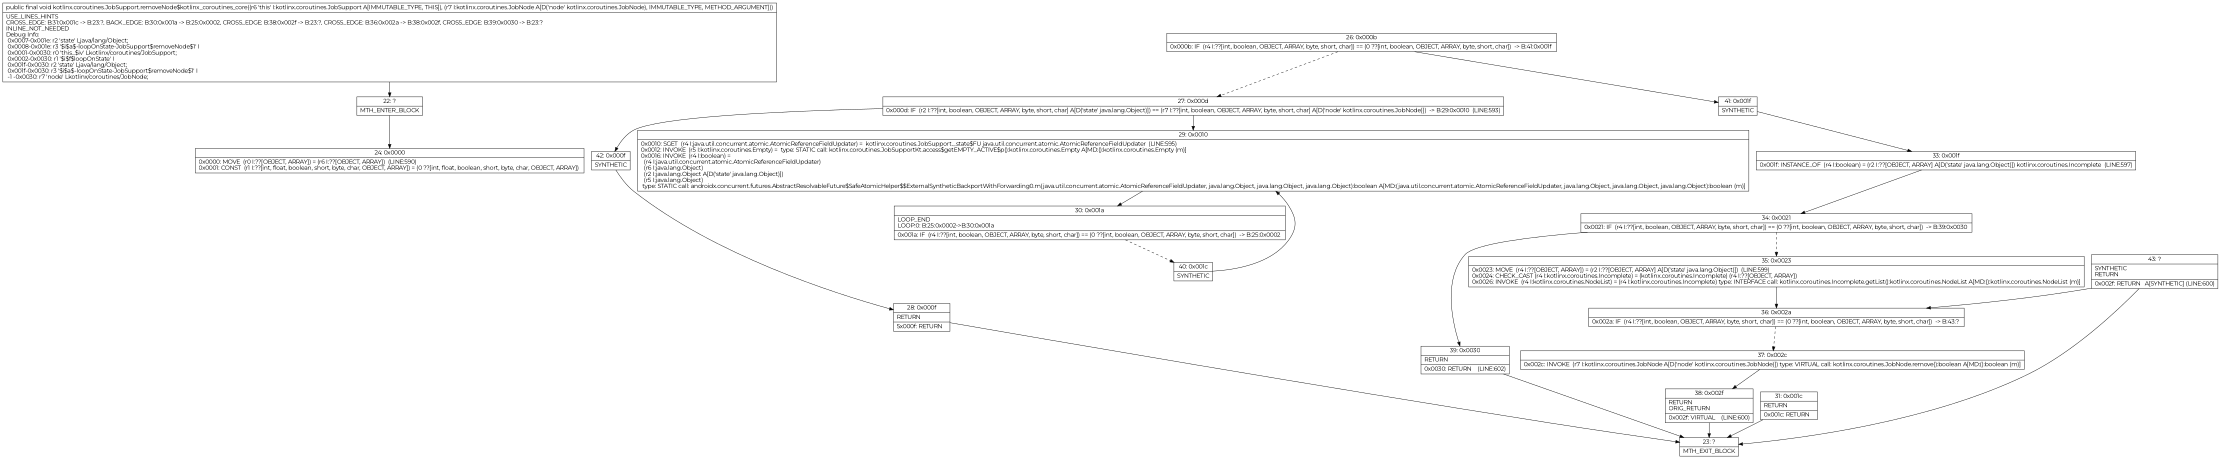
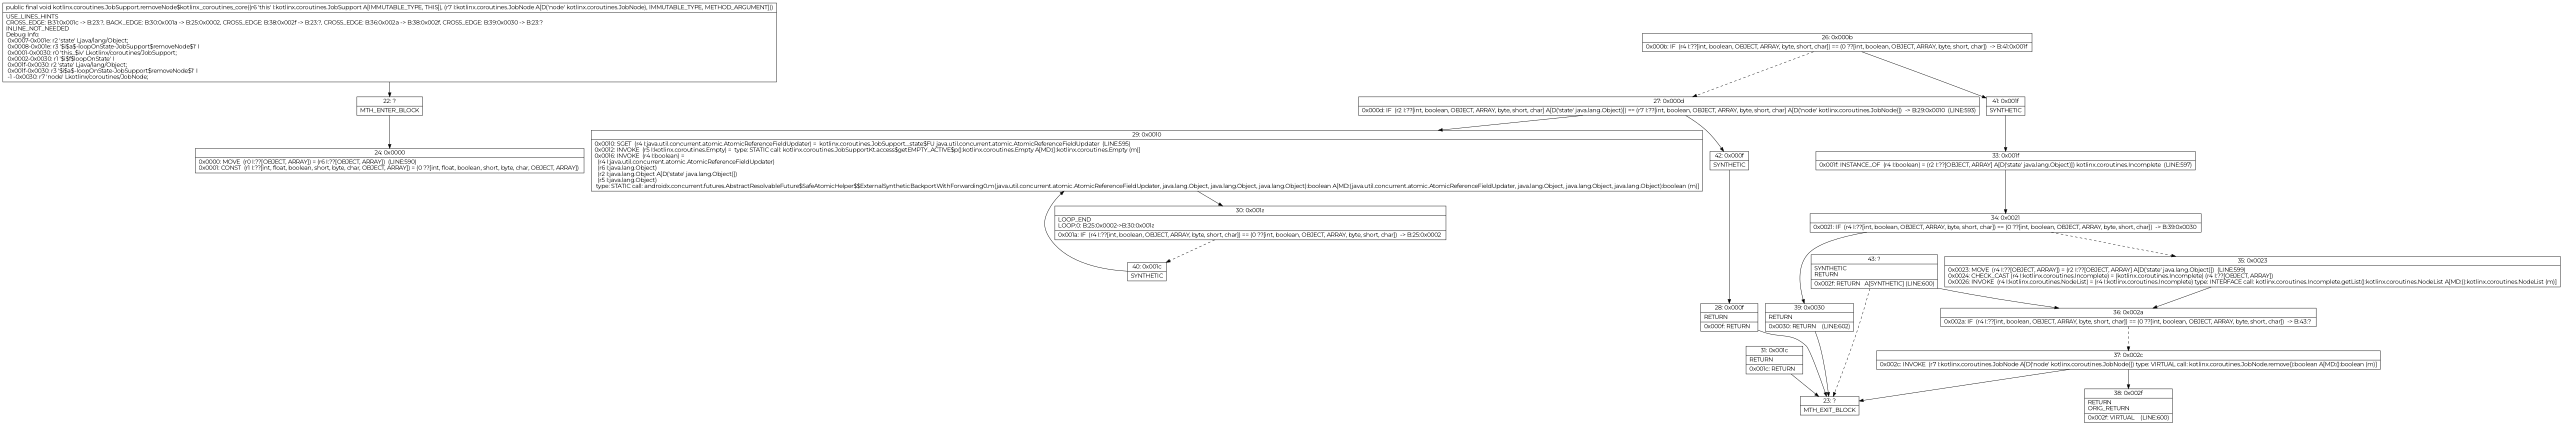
(922, 326) -> (1729, 326)
(1956, 403) -> (1854, 341)
(1709, 428) -> (1966, 385)
